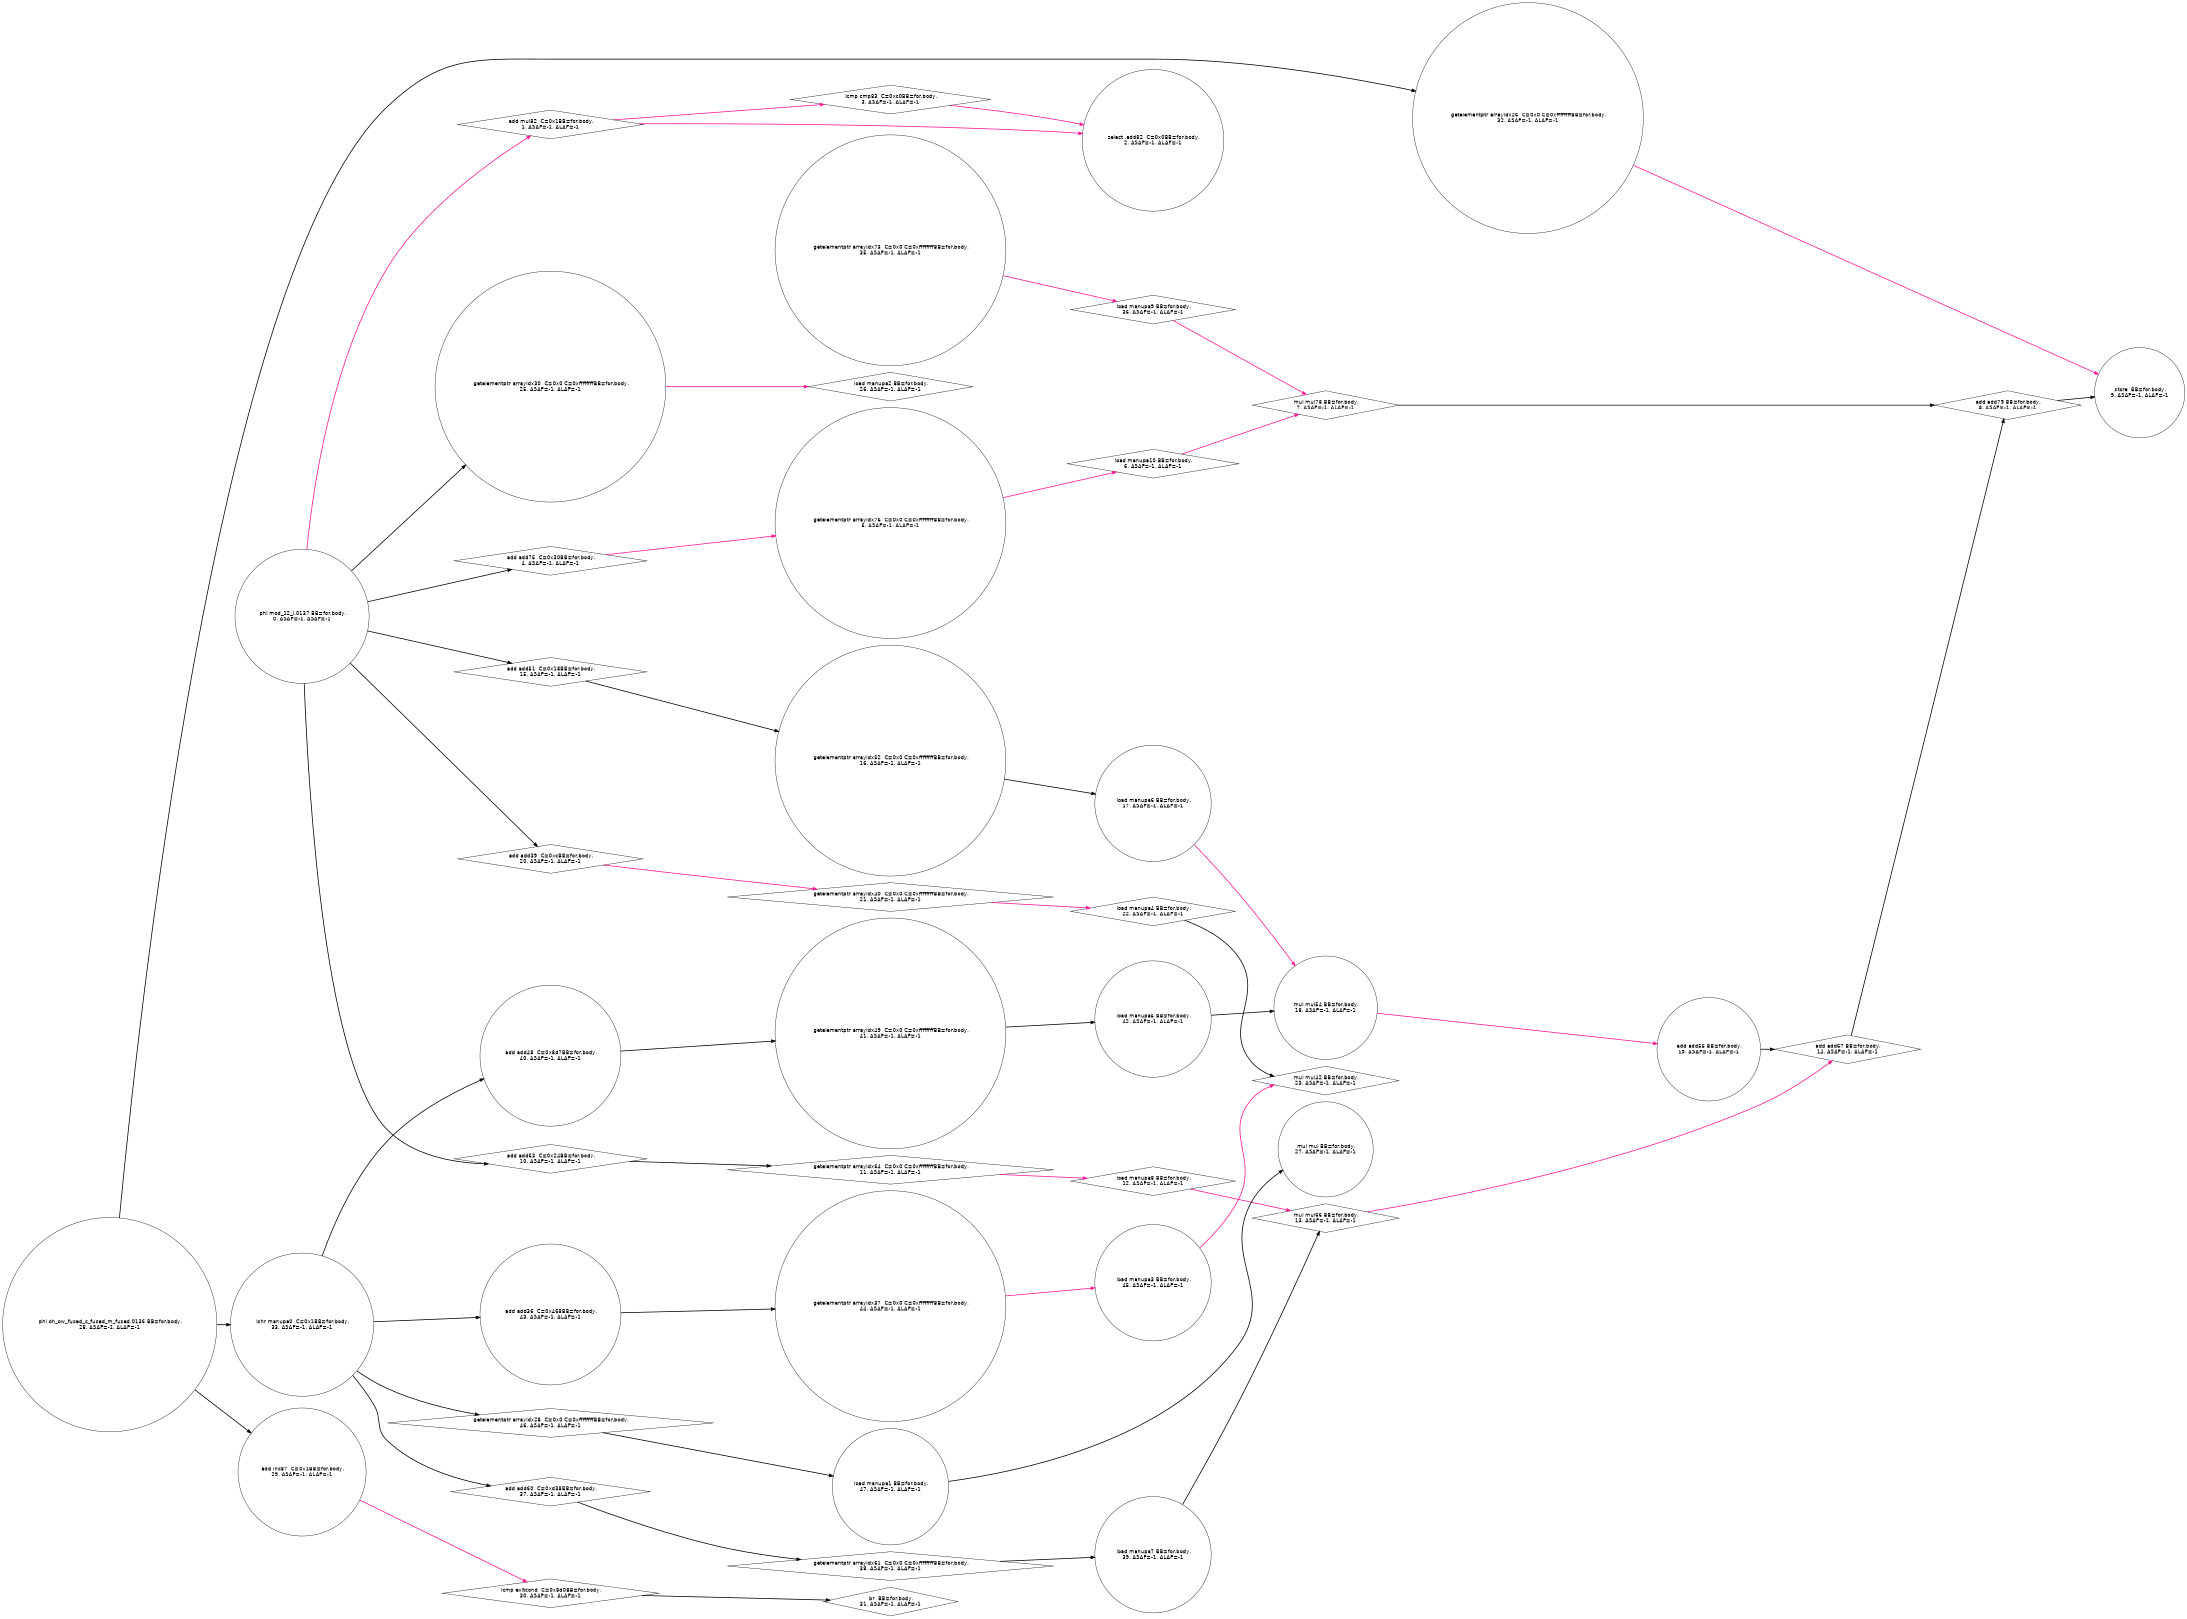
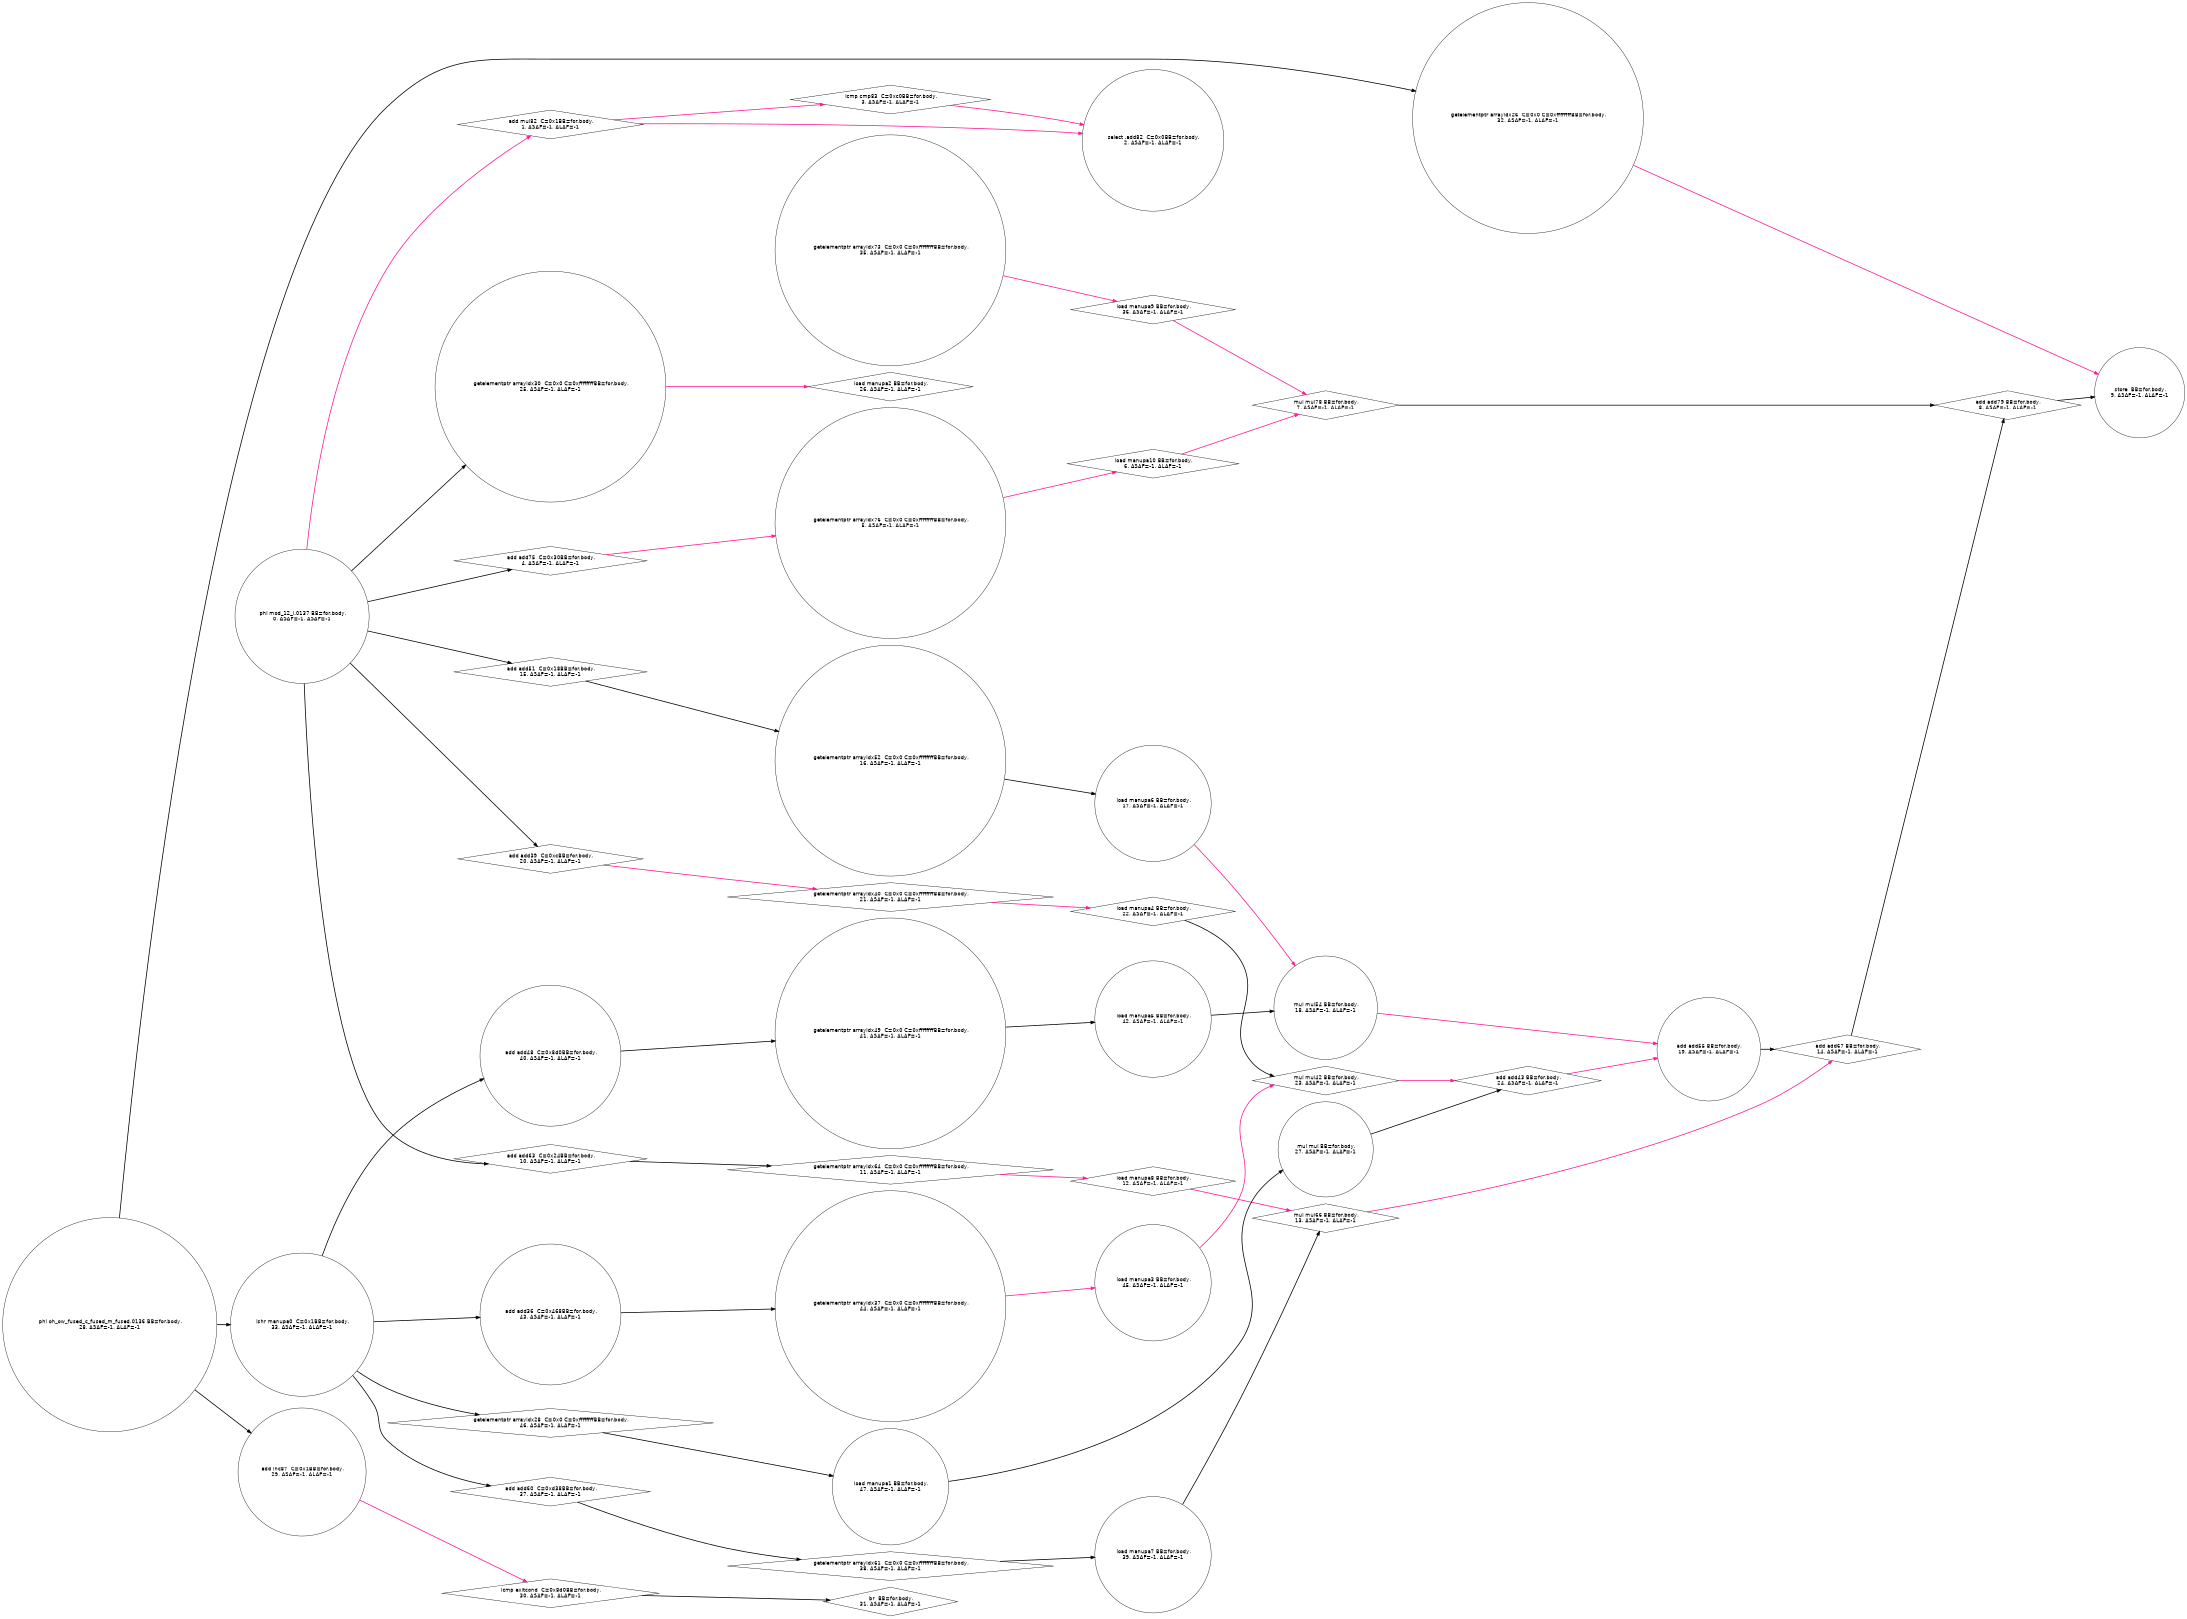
(550, 1056) -> (550, 1056)
none -> (1528, 1081)
